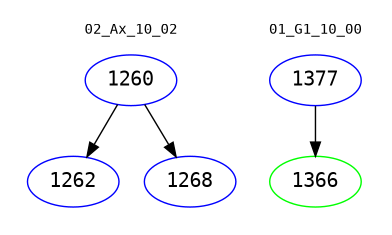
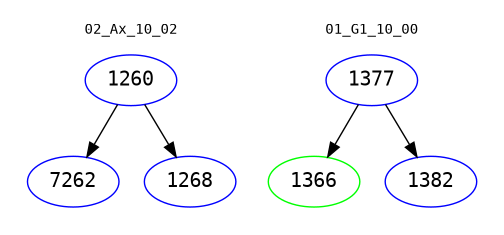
(73, 182) -> (73, 182)
none -> (431, 182)
